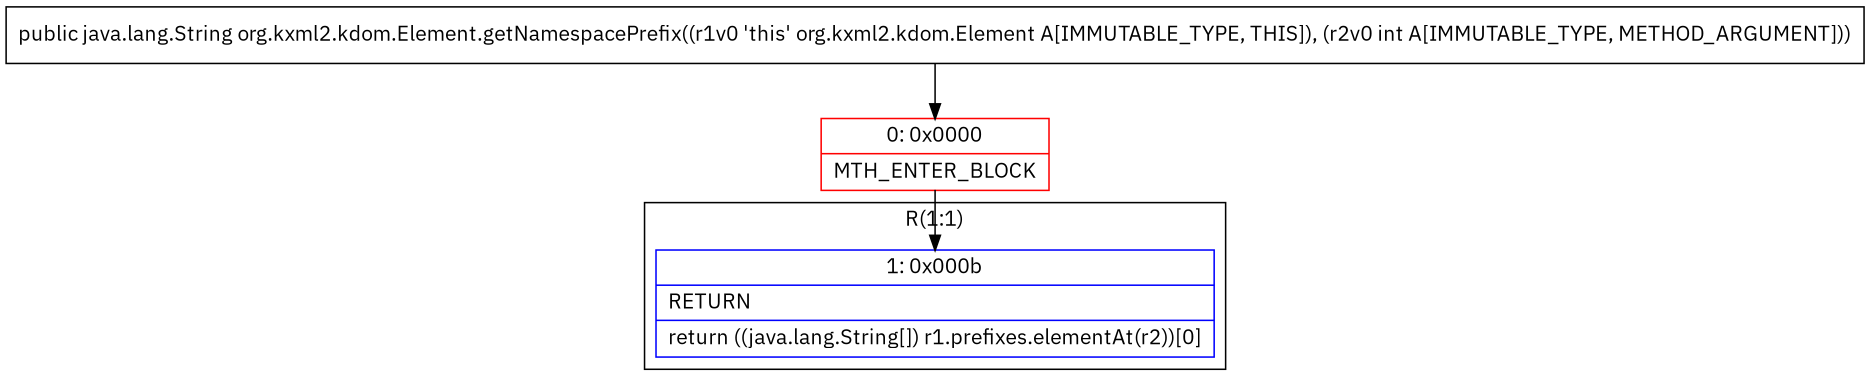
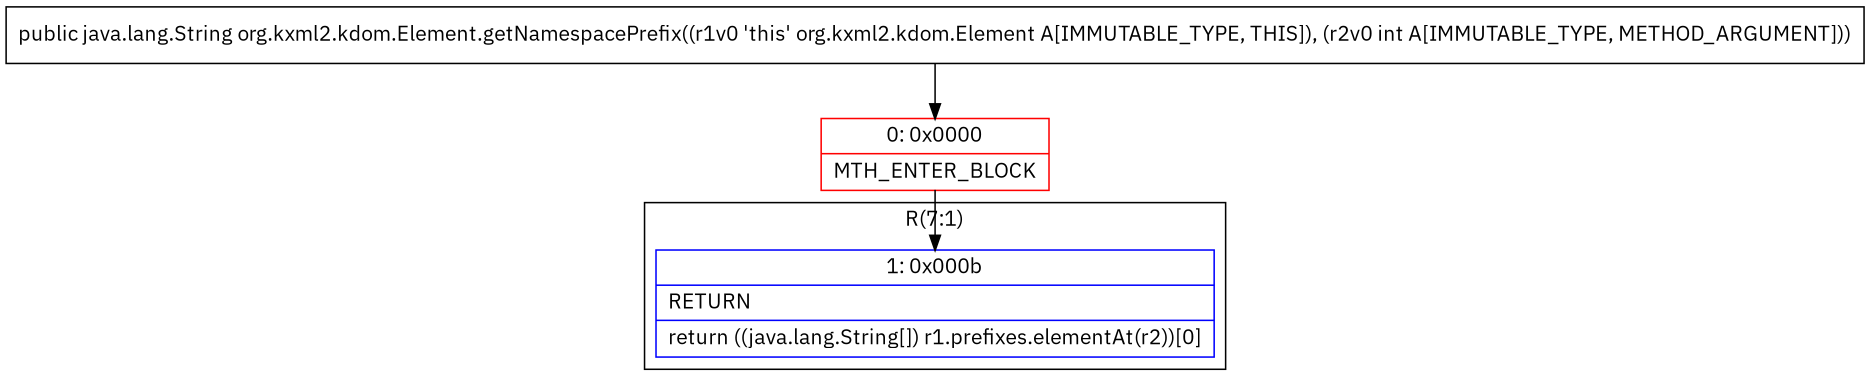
(935, 220) -> (935, 220)
